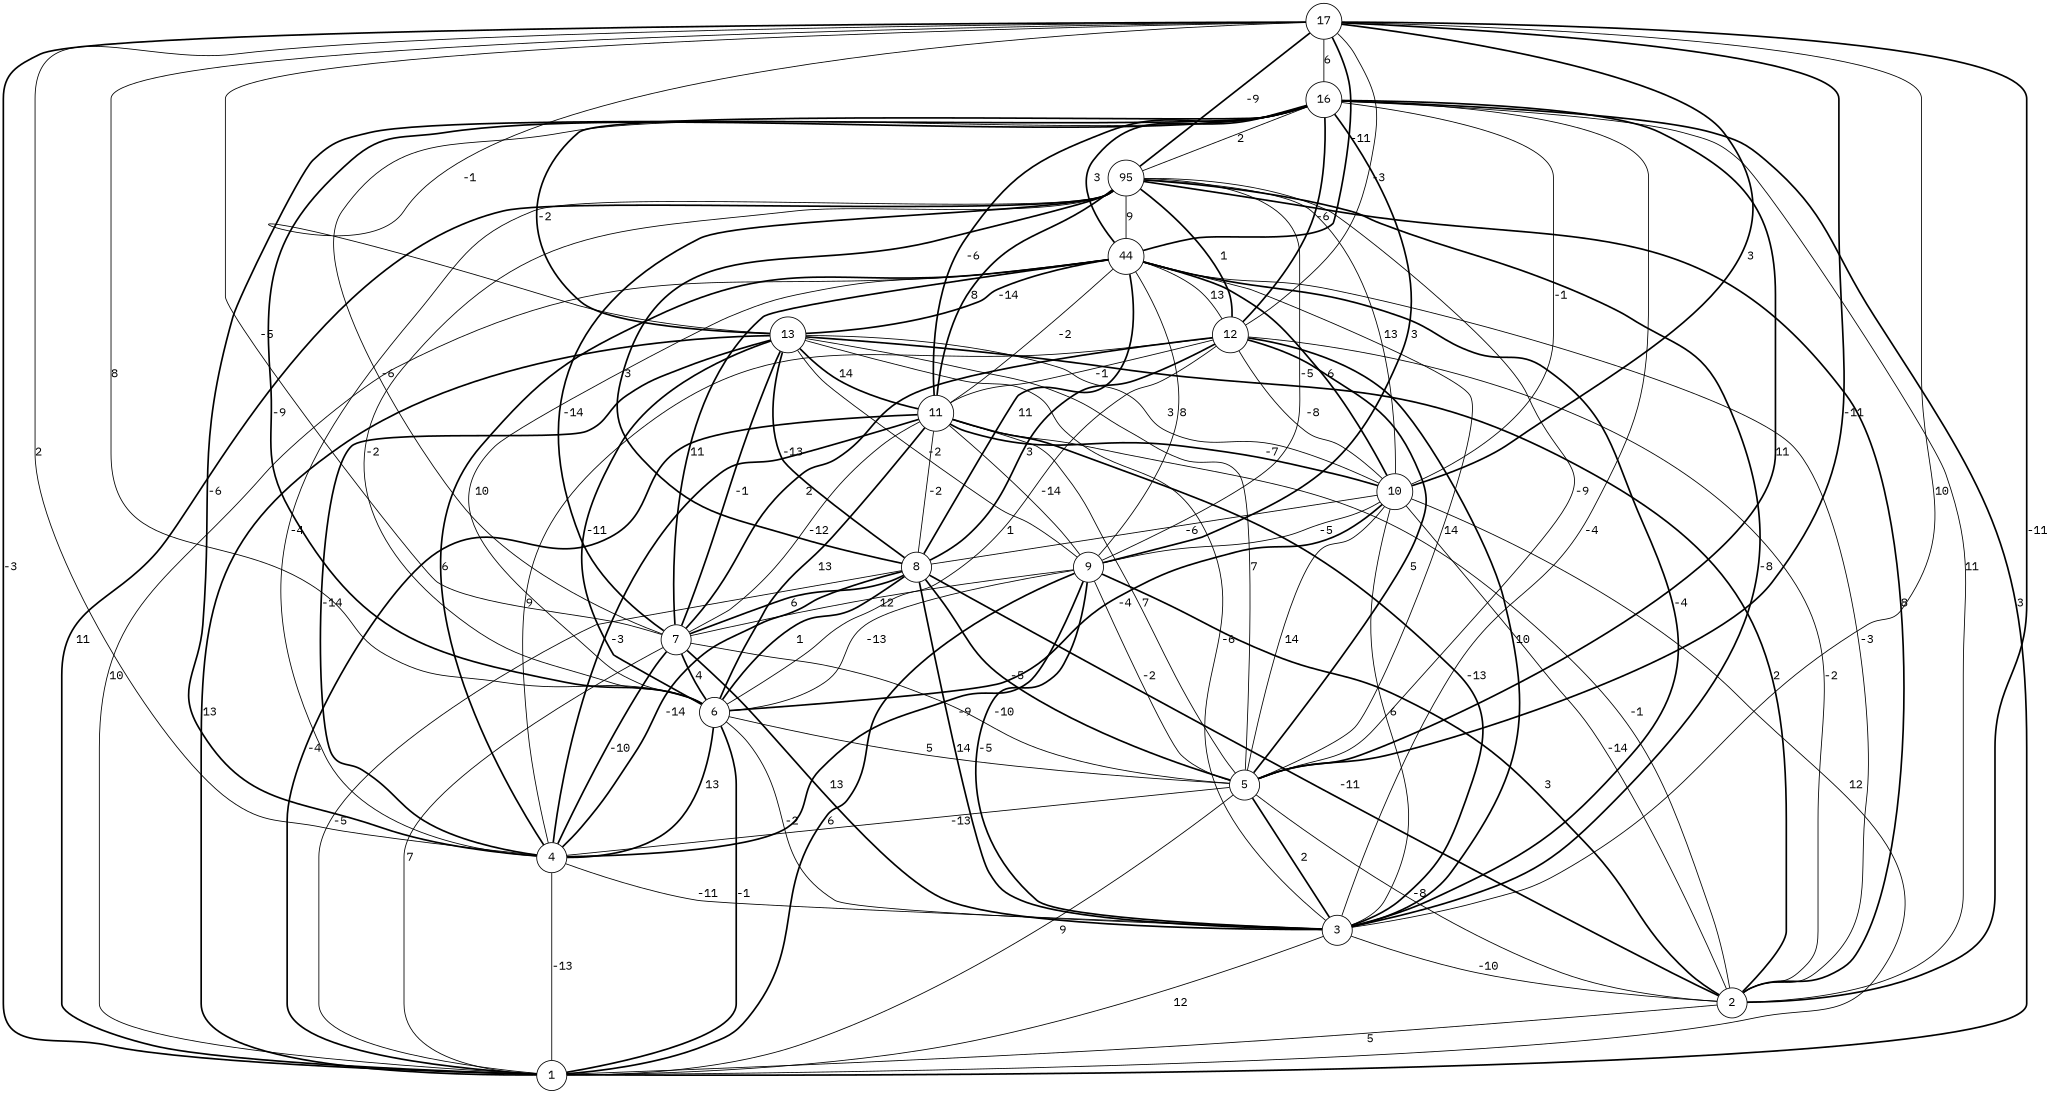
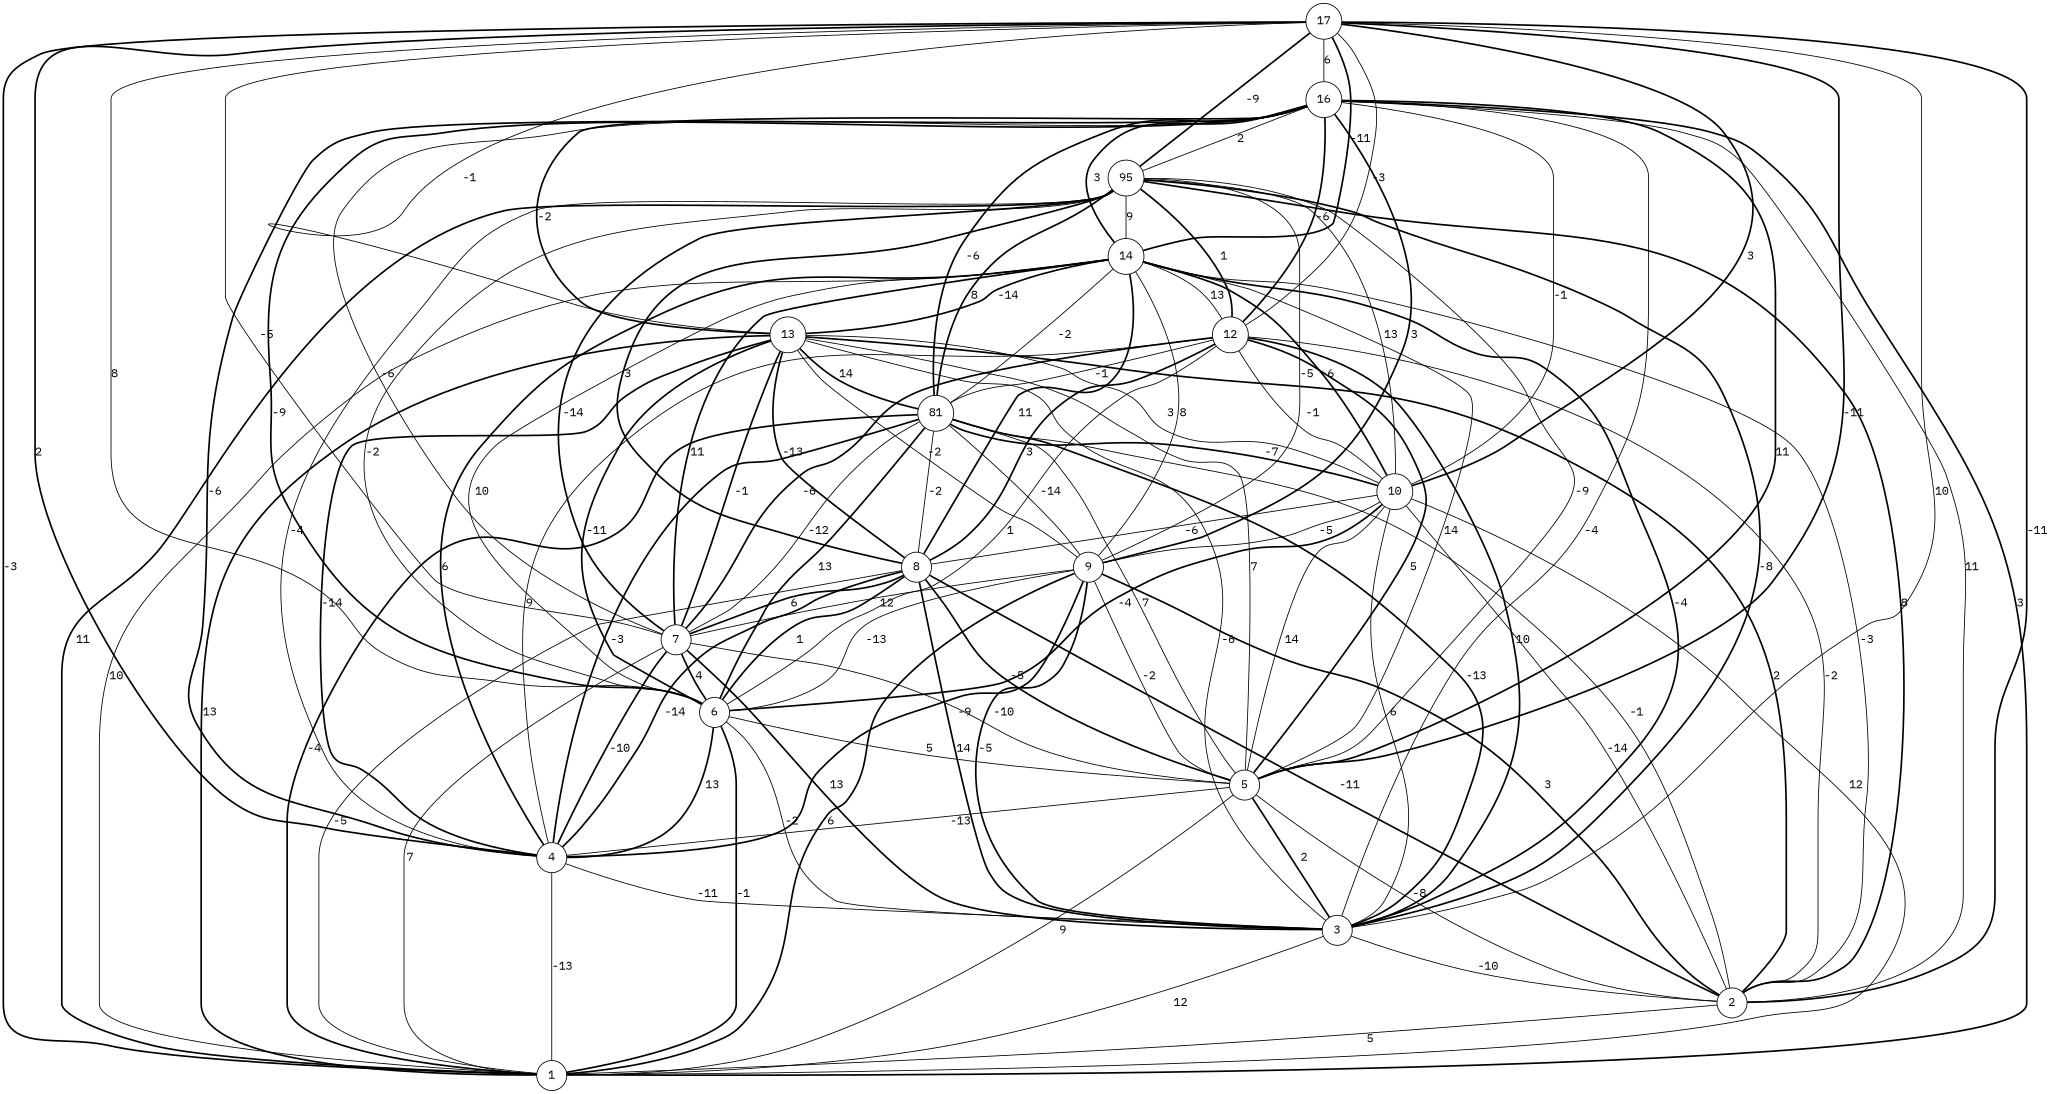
(177, 54) -> (177, 54)
(1126, 256) -> (1126, 256)
(936, 413) -> (936, 413)
(1313, 413) -> (1313, 413)
(809, 492) -> (809, 492)
